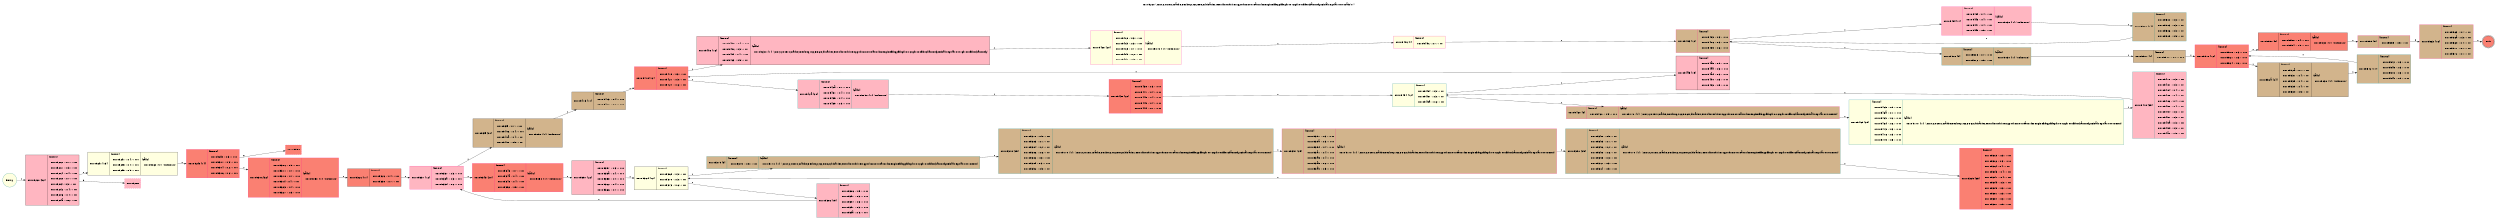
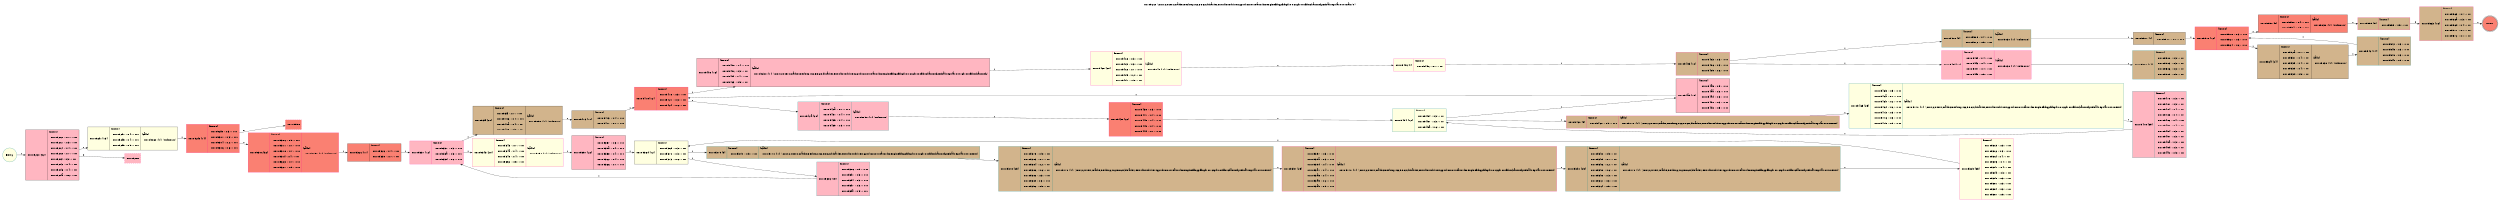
(2488, 42) -> (2490, 24)
(1932, 44) -> none
(518, 178) -> (518, 153)
(1986, 179) -> (1986, 169)
